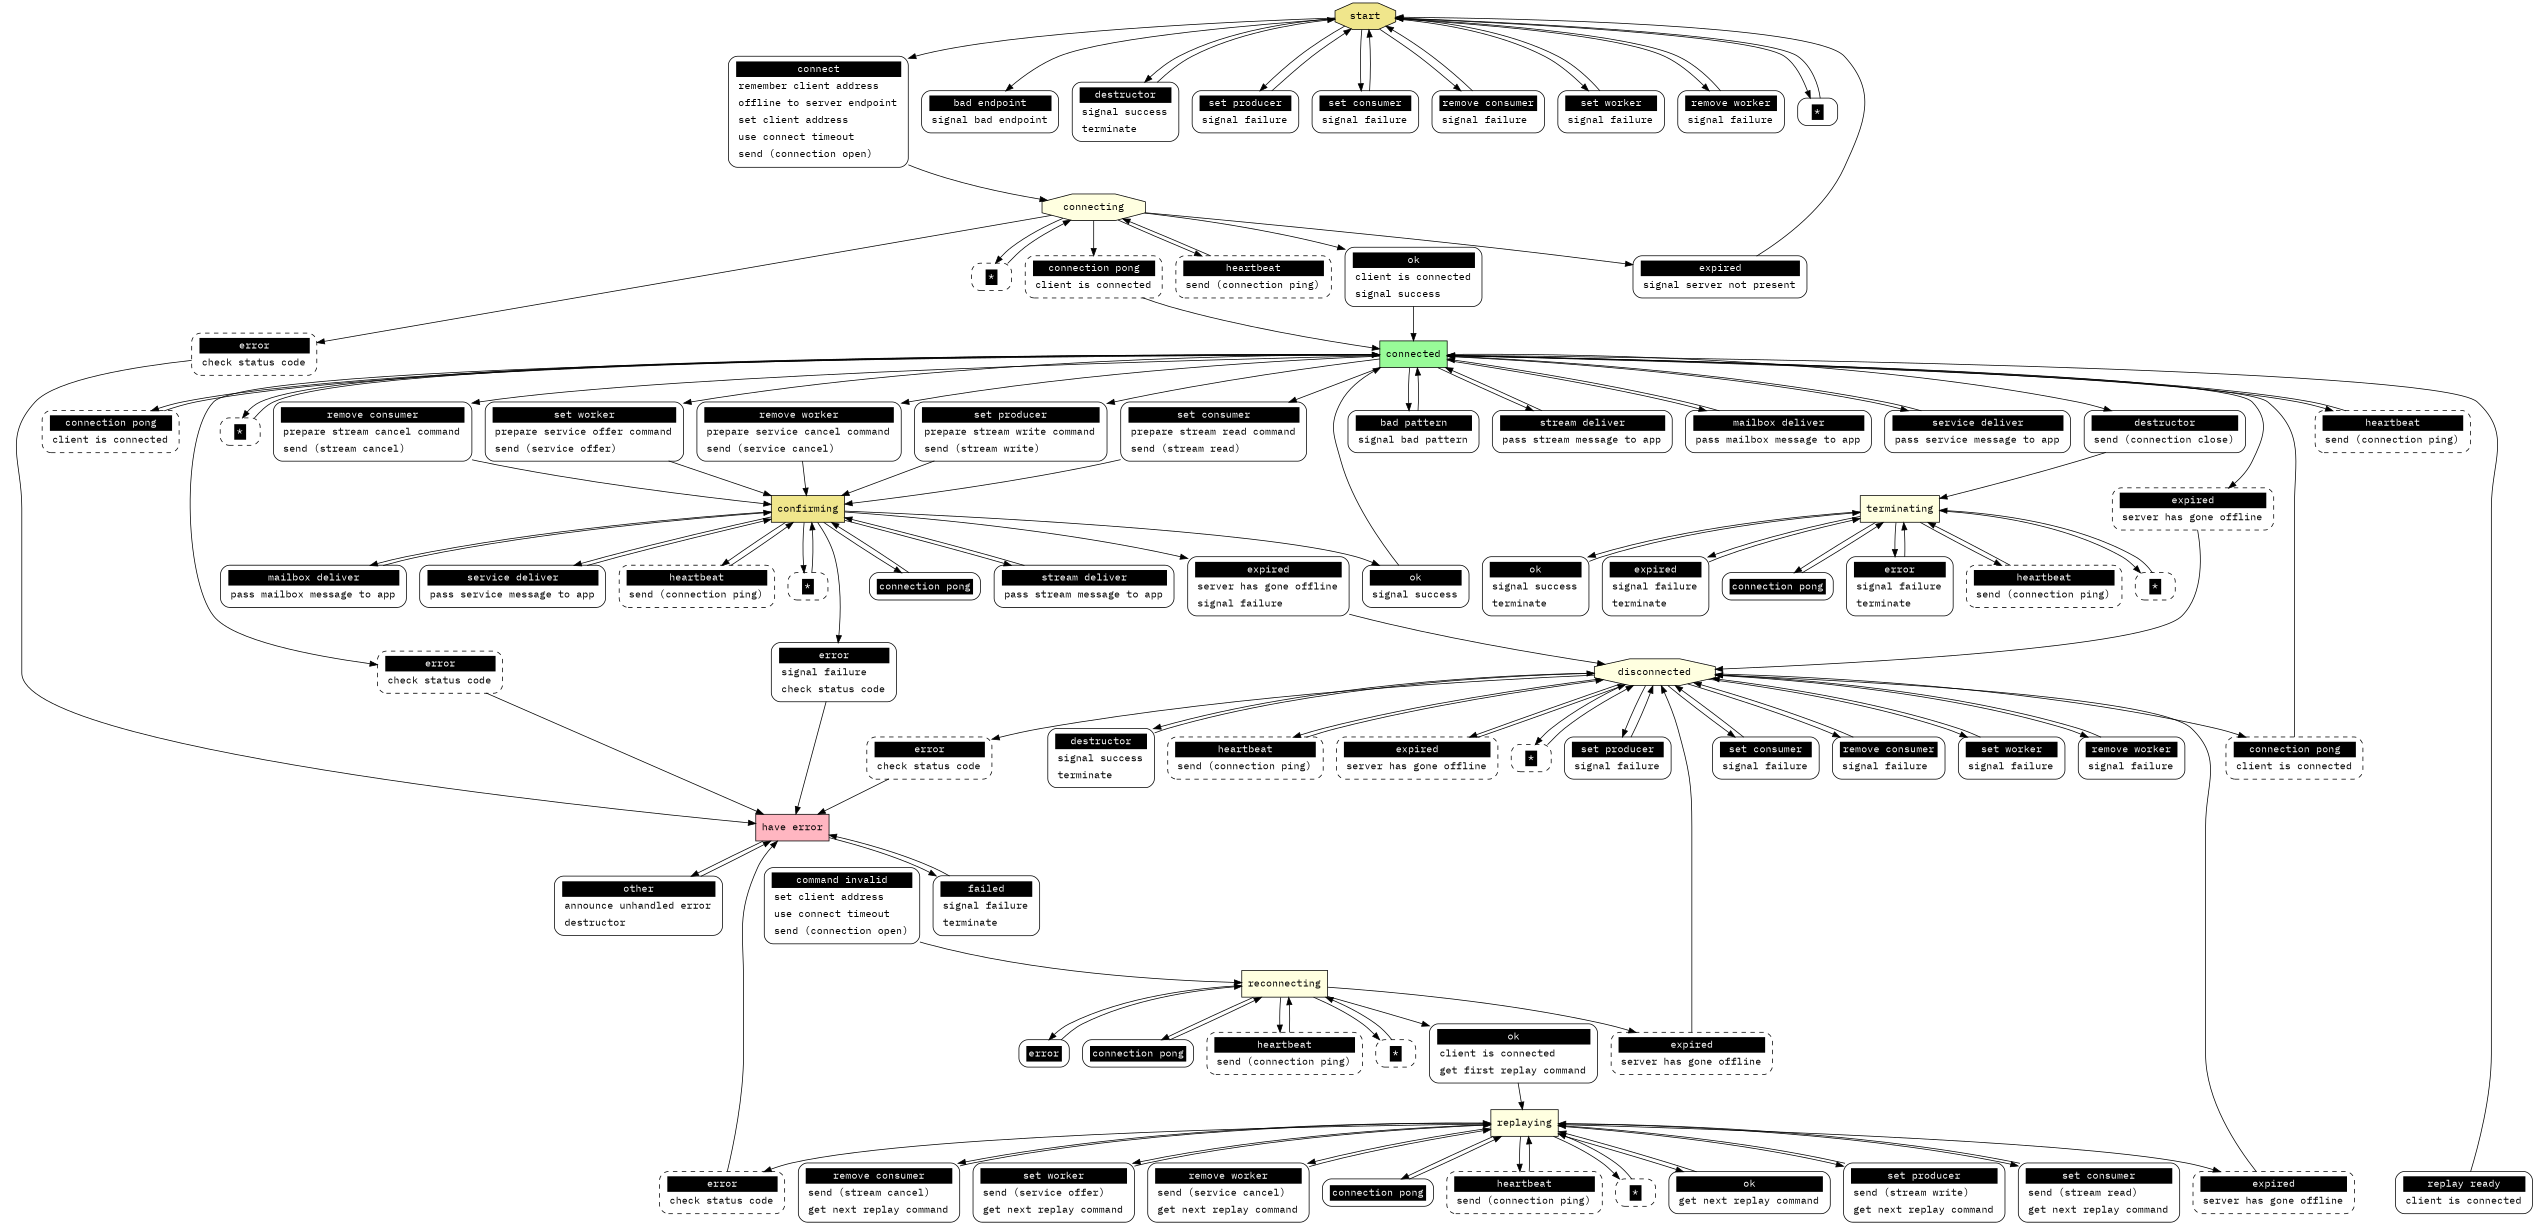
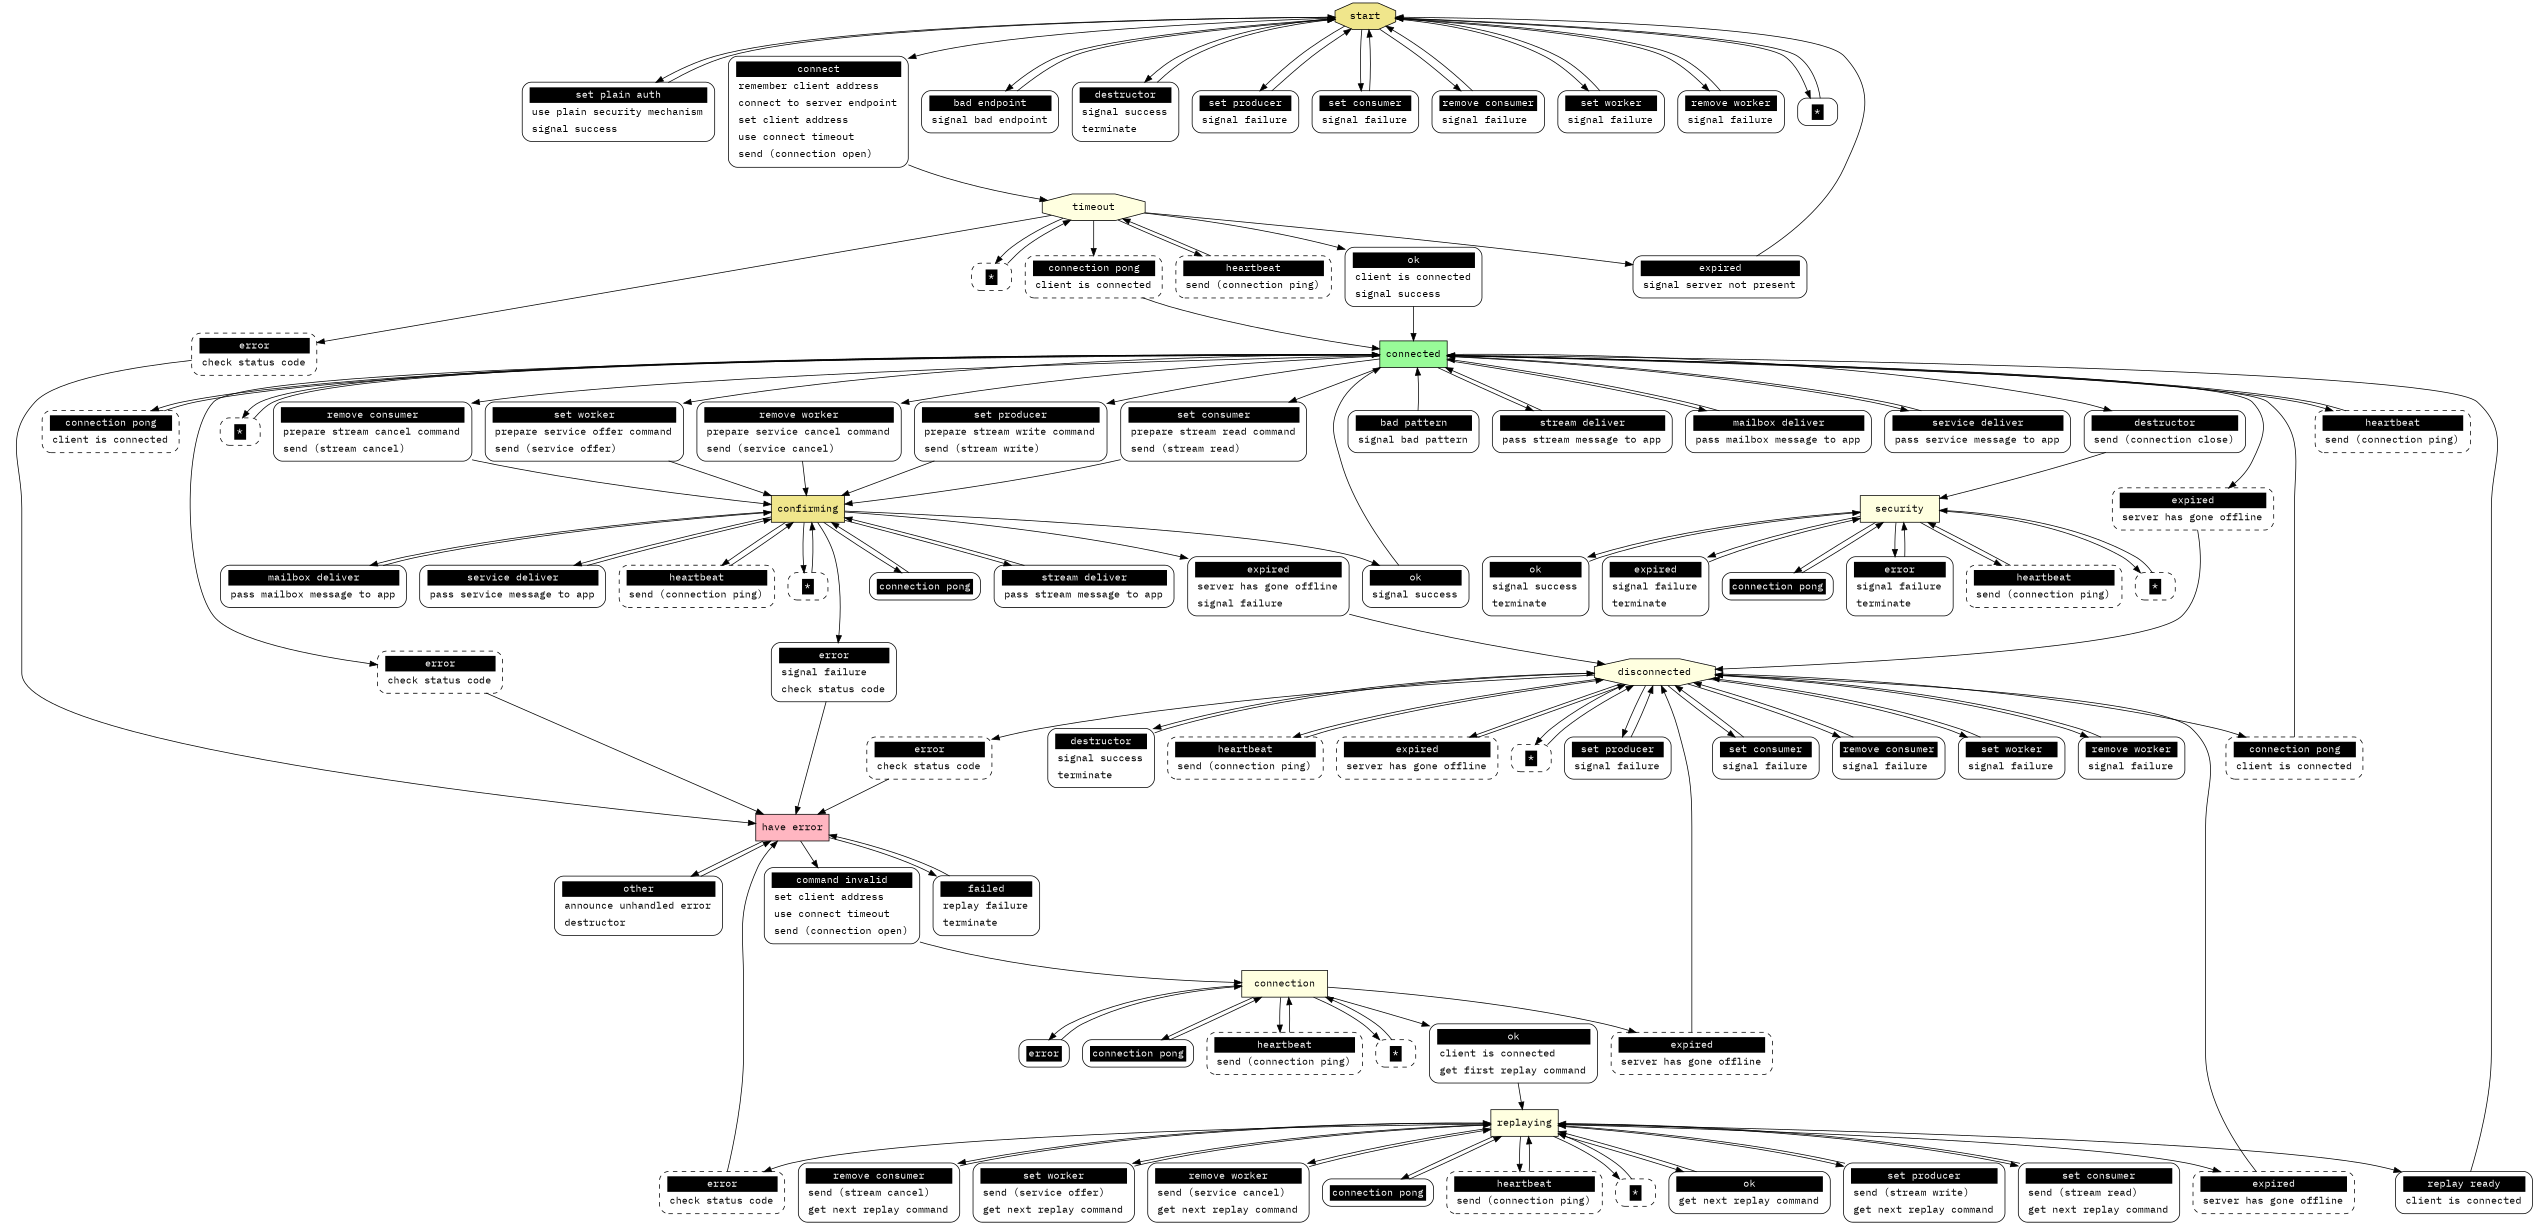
none -> (1167, 37)
(818, 103) -> (818, 103)
none -> (618, 112)
(1094, 207) -> (1094, 207)
(1409, 385) -> none
(1900, 509) -> (1900, 509)
none -> (807, 851)
(986, 906) -> (986, 906)
(1285, 984) -> (1285, 984)
none -> (1977, 1136)
